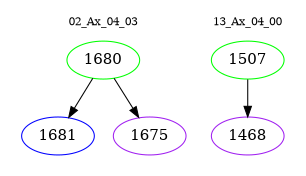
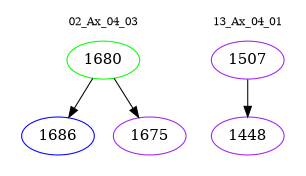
(248, 23) -> (248, 23)
(248, 60) -> (248, 60)
(58, 136) -> (58, 136)
(248, 136) -> (248, 136)
